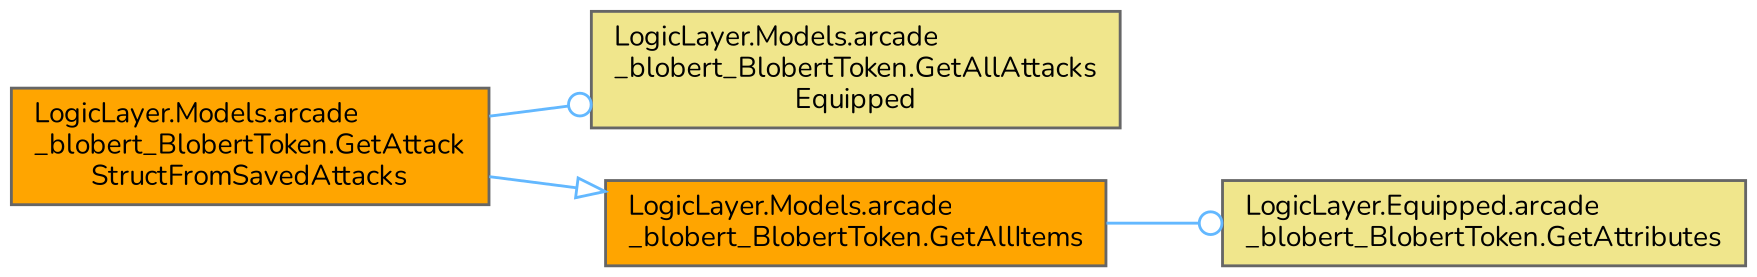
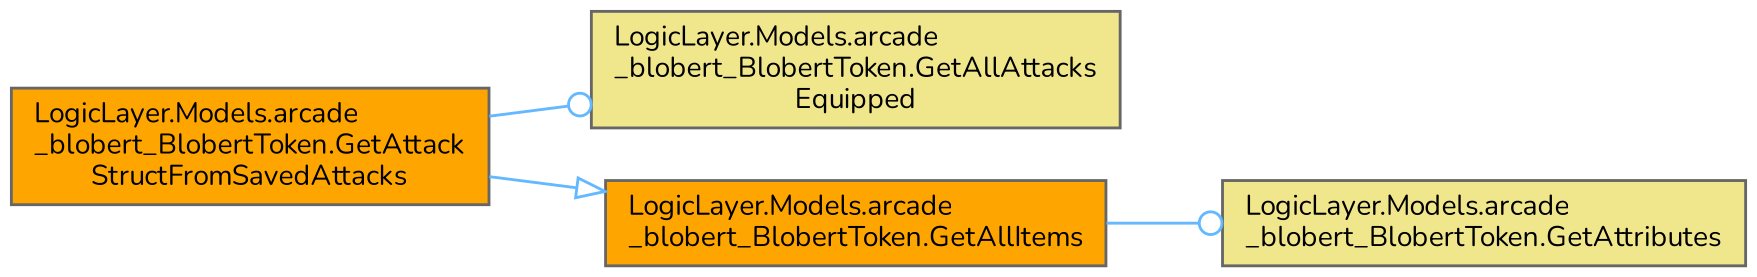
(1484, 223) -> (1484, 223)
